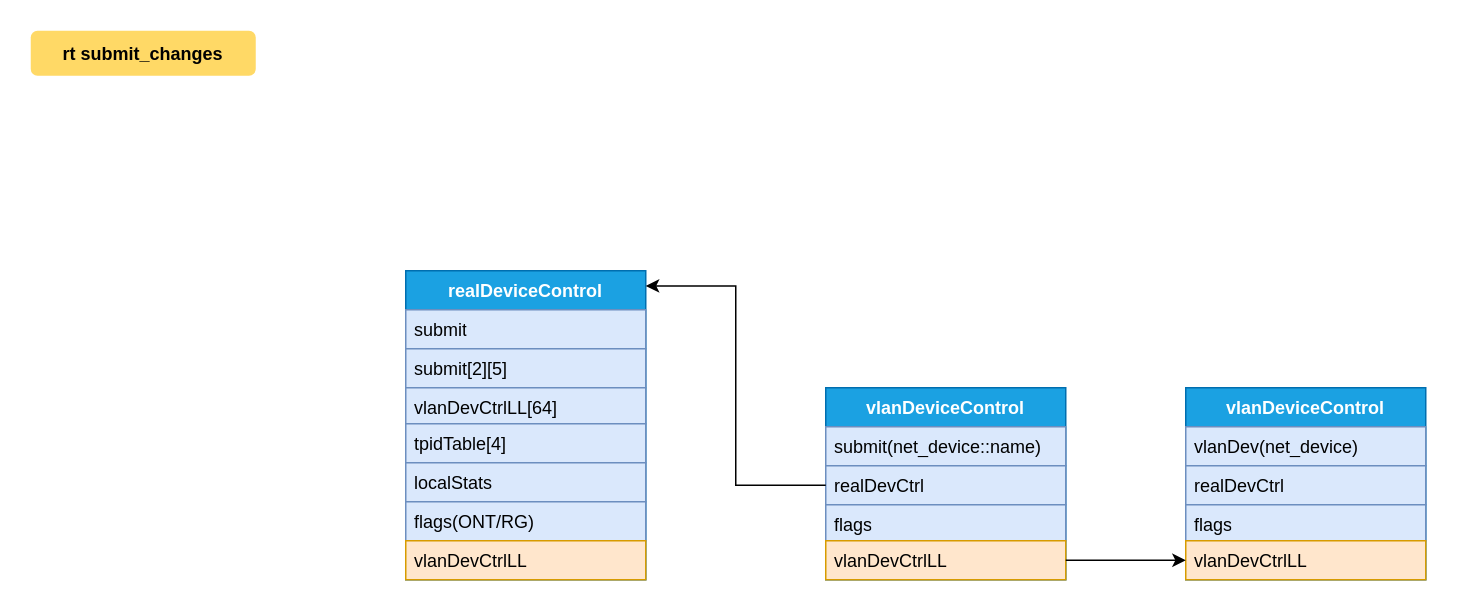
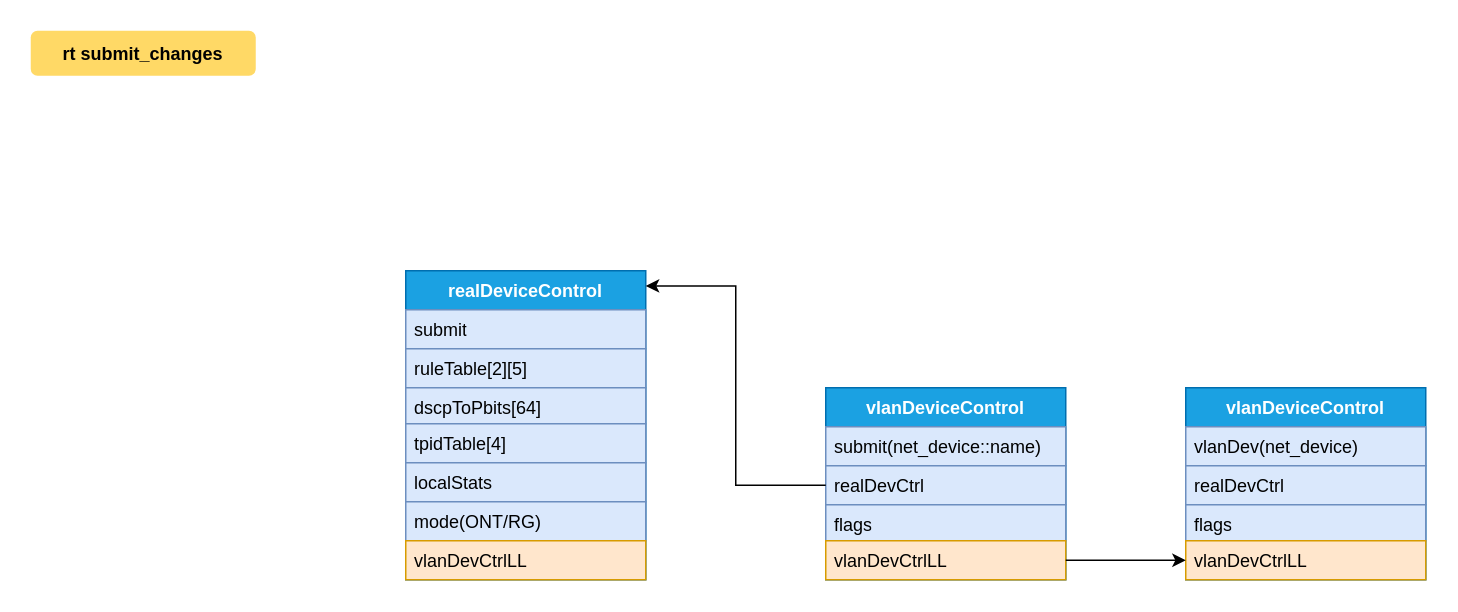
(473, 370) -> (486, 370)
(496, 409) -> (488, 409)
(478, 523) -> (475, 523)
